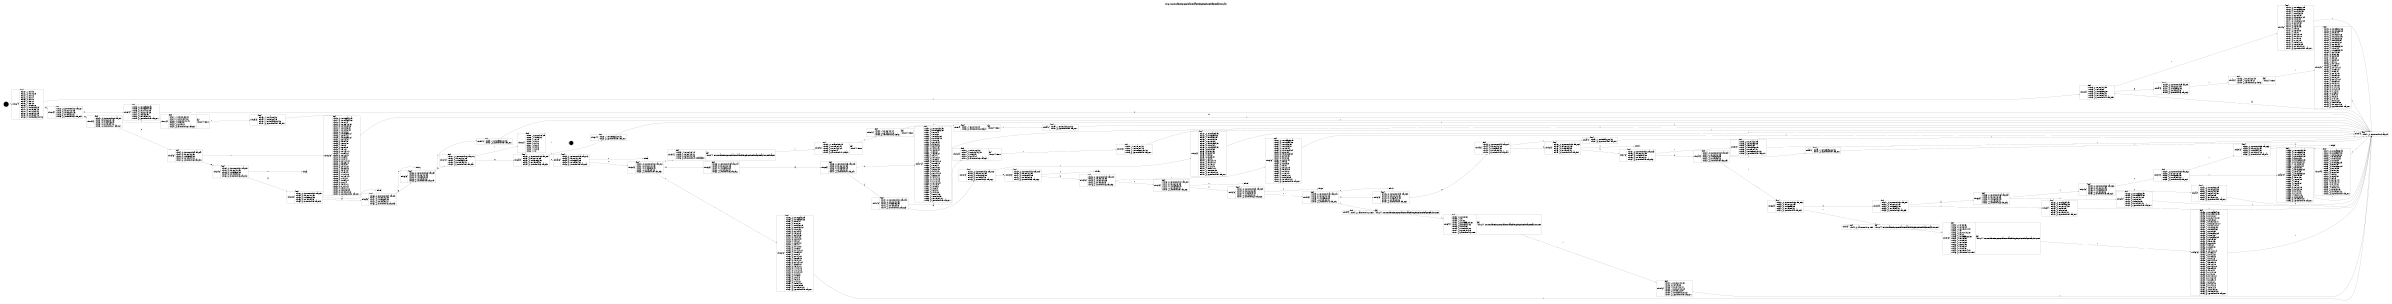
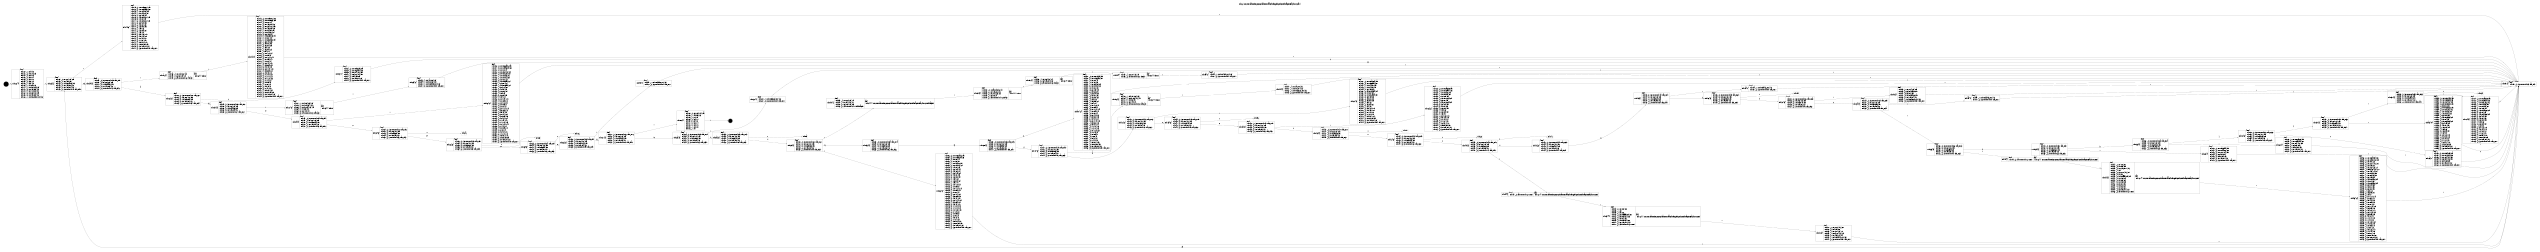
(45, 108) -> (143, 92)
